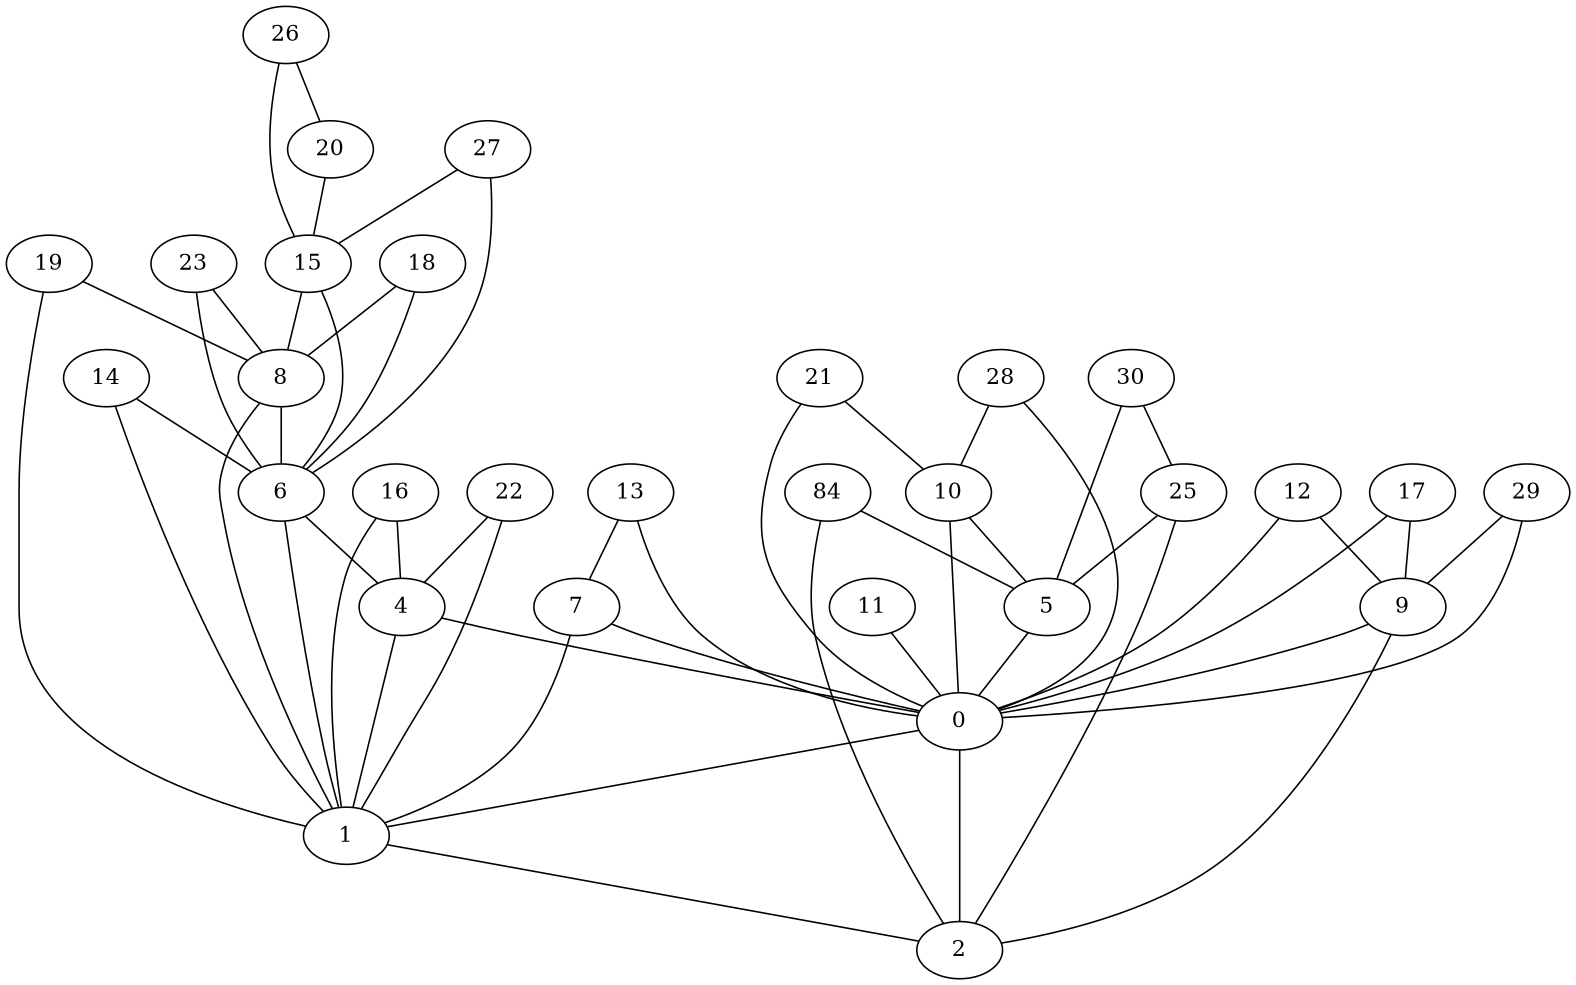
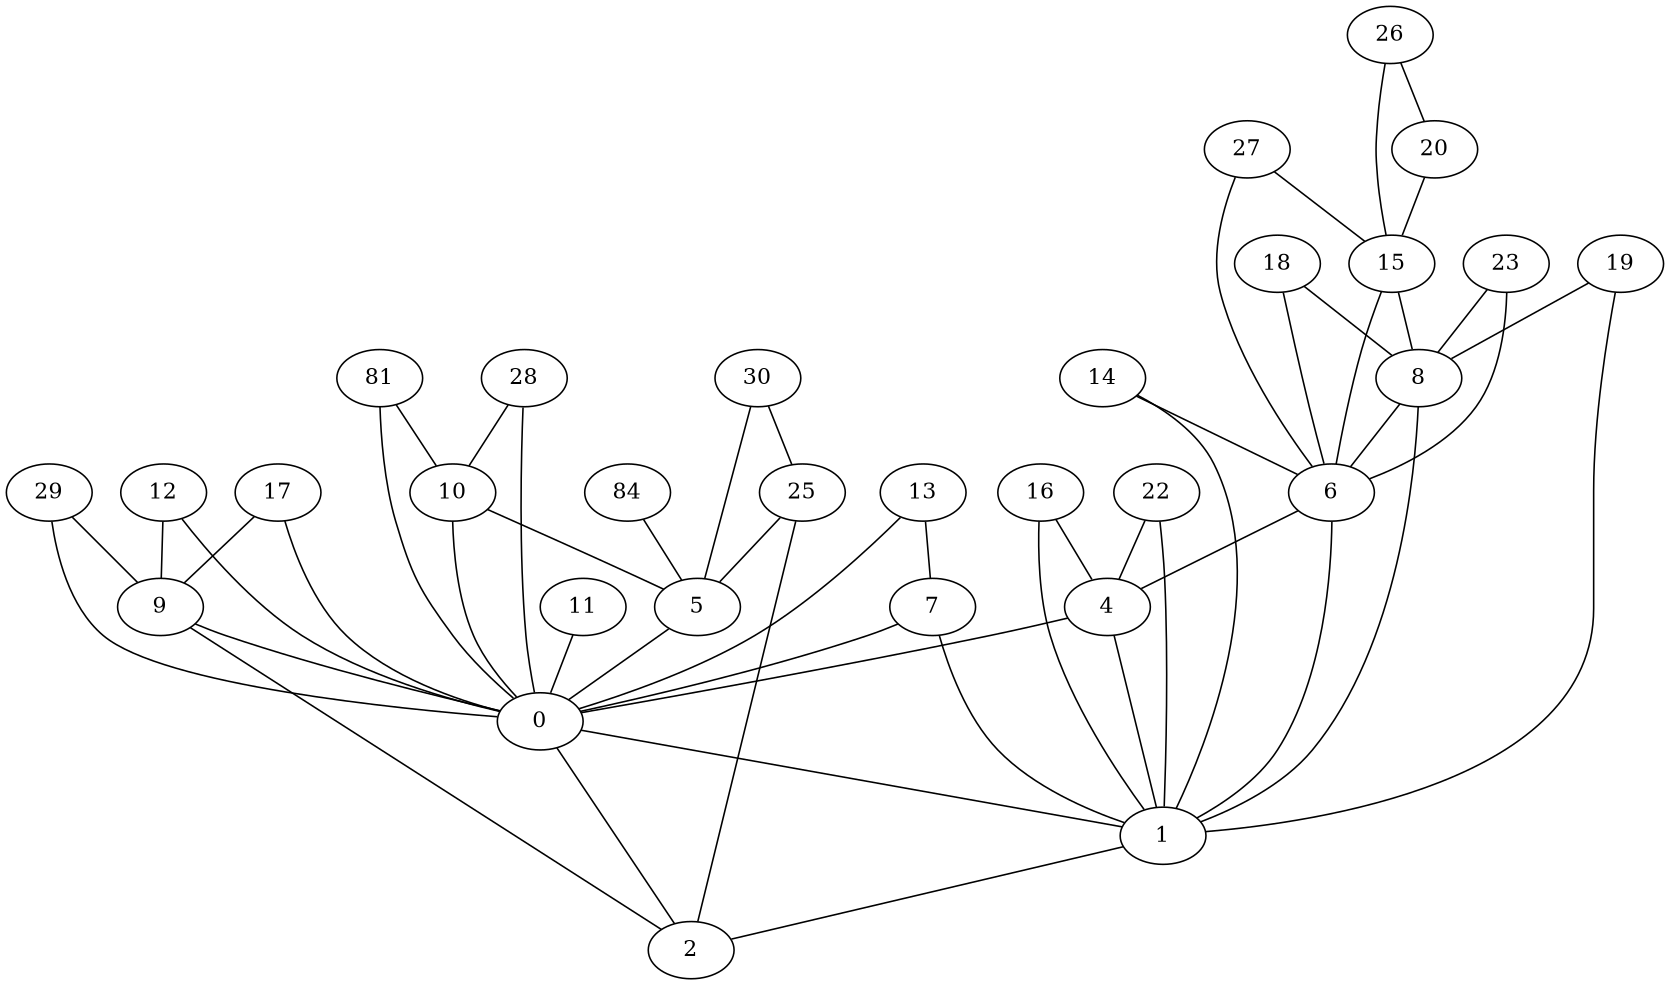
(820, 378) -> (380, 378)
(845, 731) -> none
